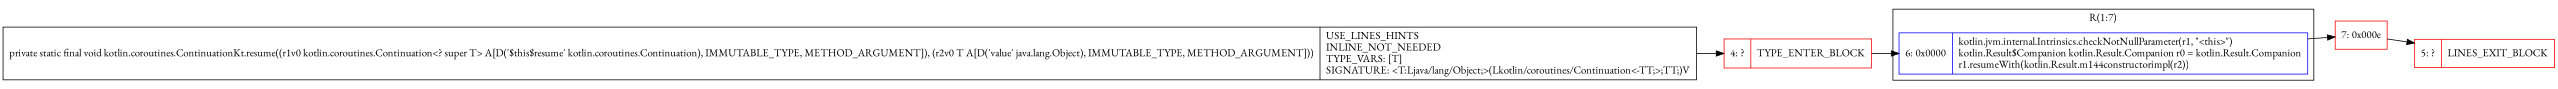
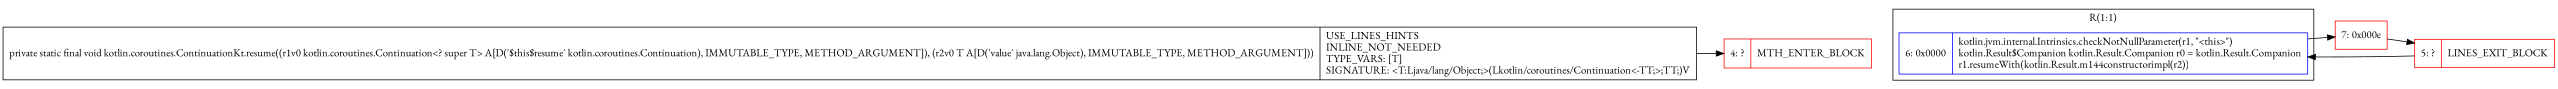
(2103, 18) -> (2103, 18)
(1811, 53) -> (1811, 53)
(1881, 53) -> (2365, 57)
